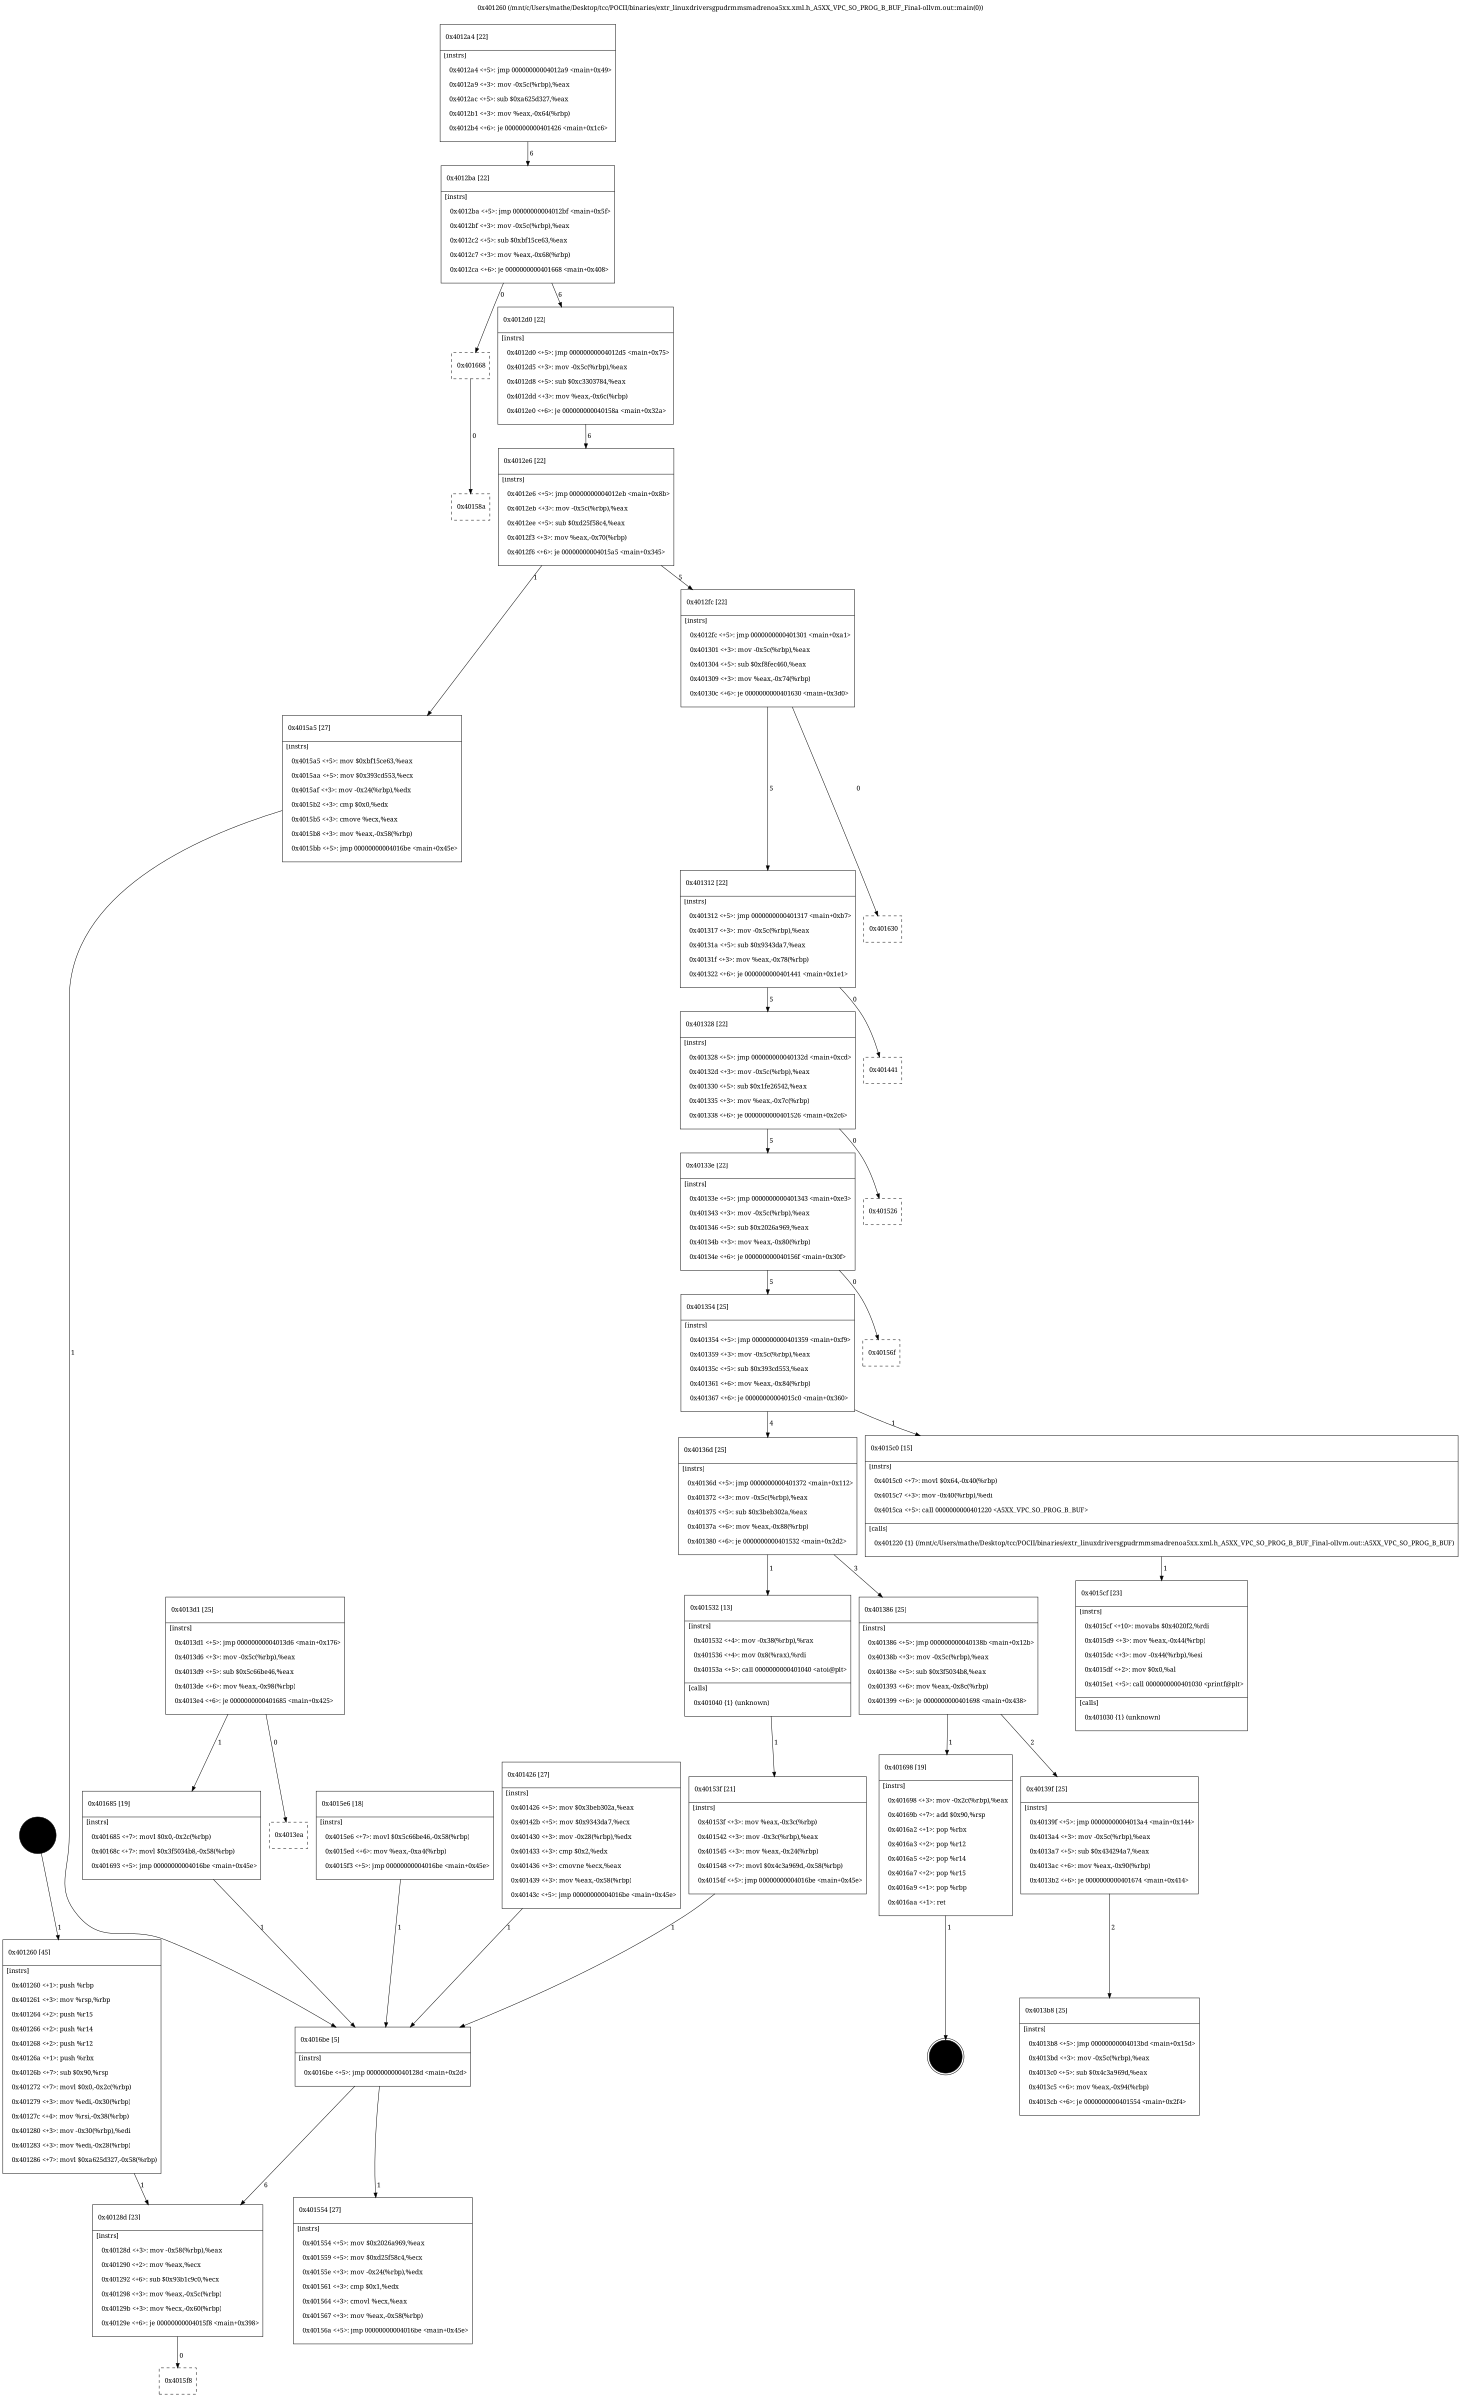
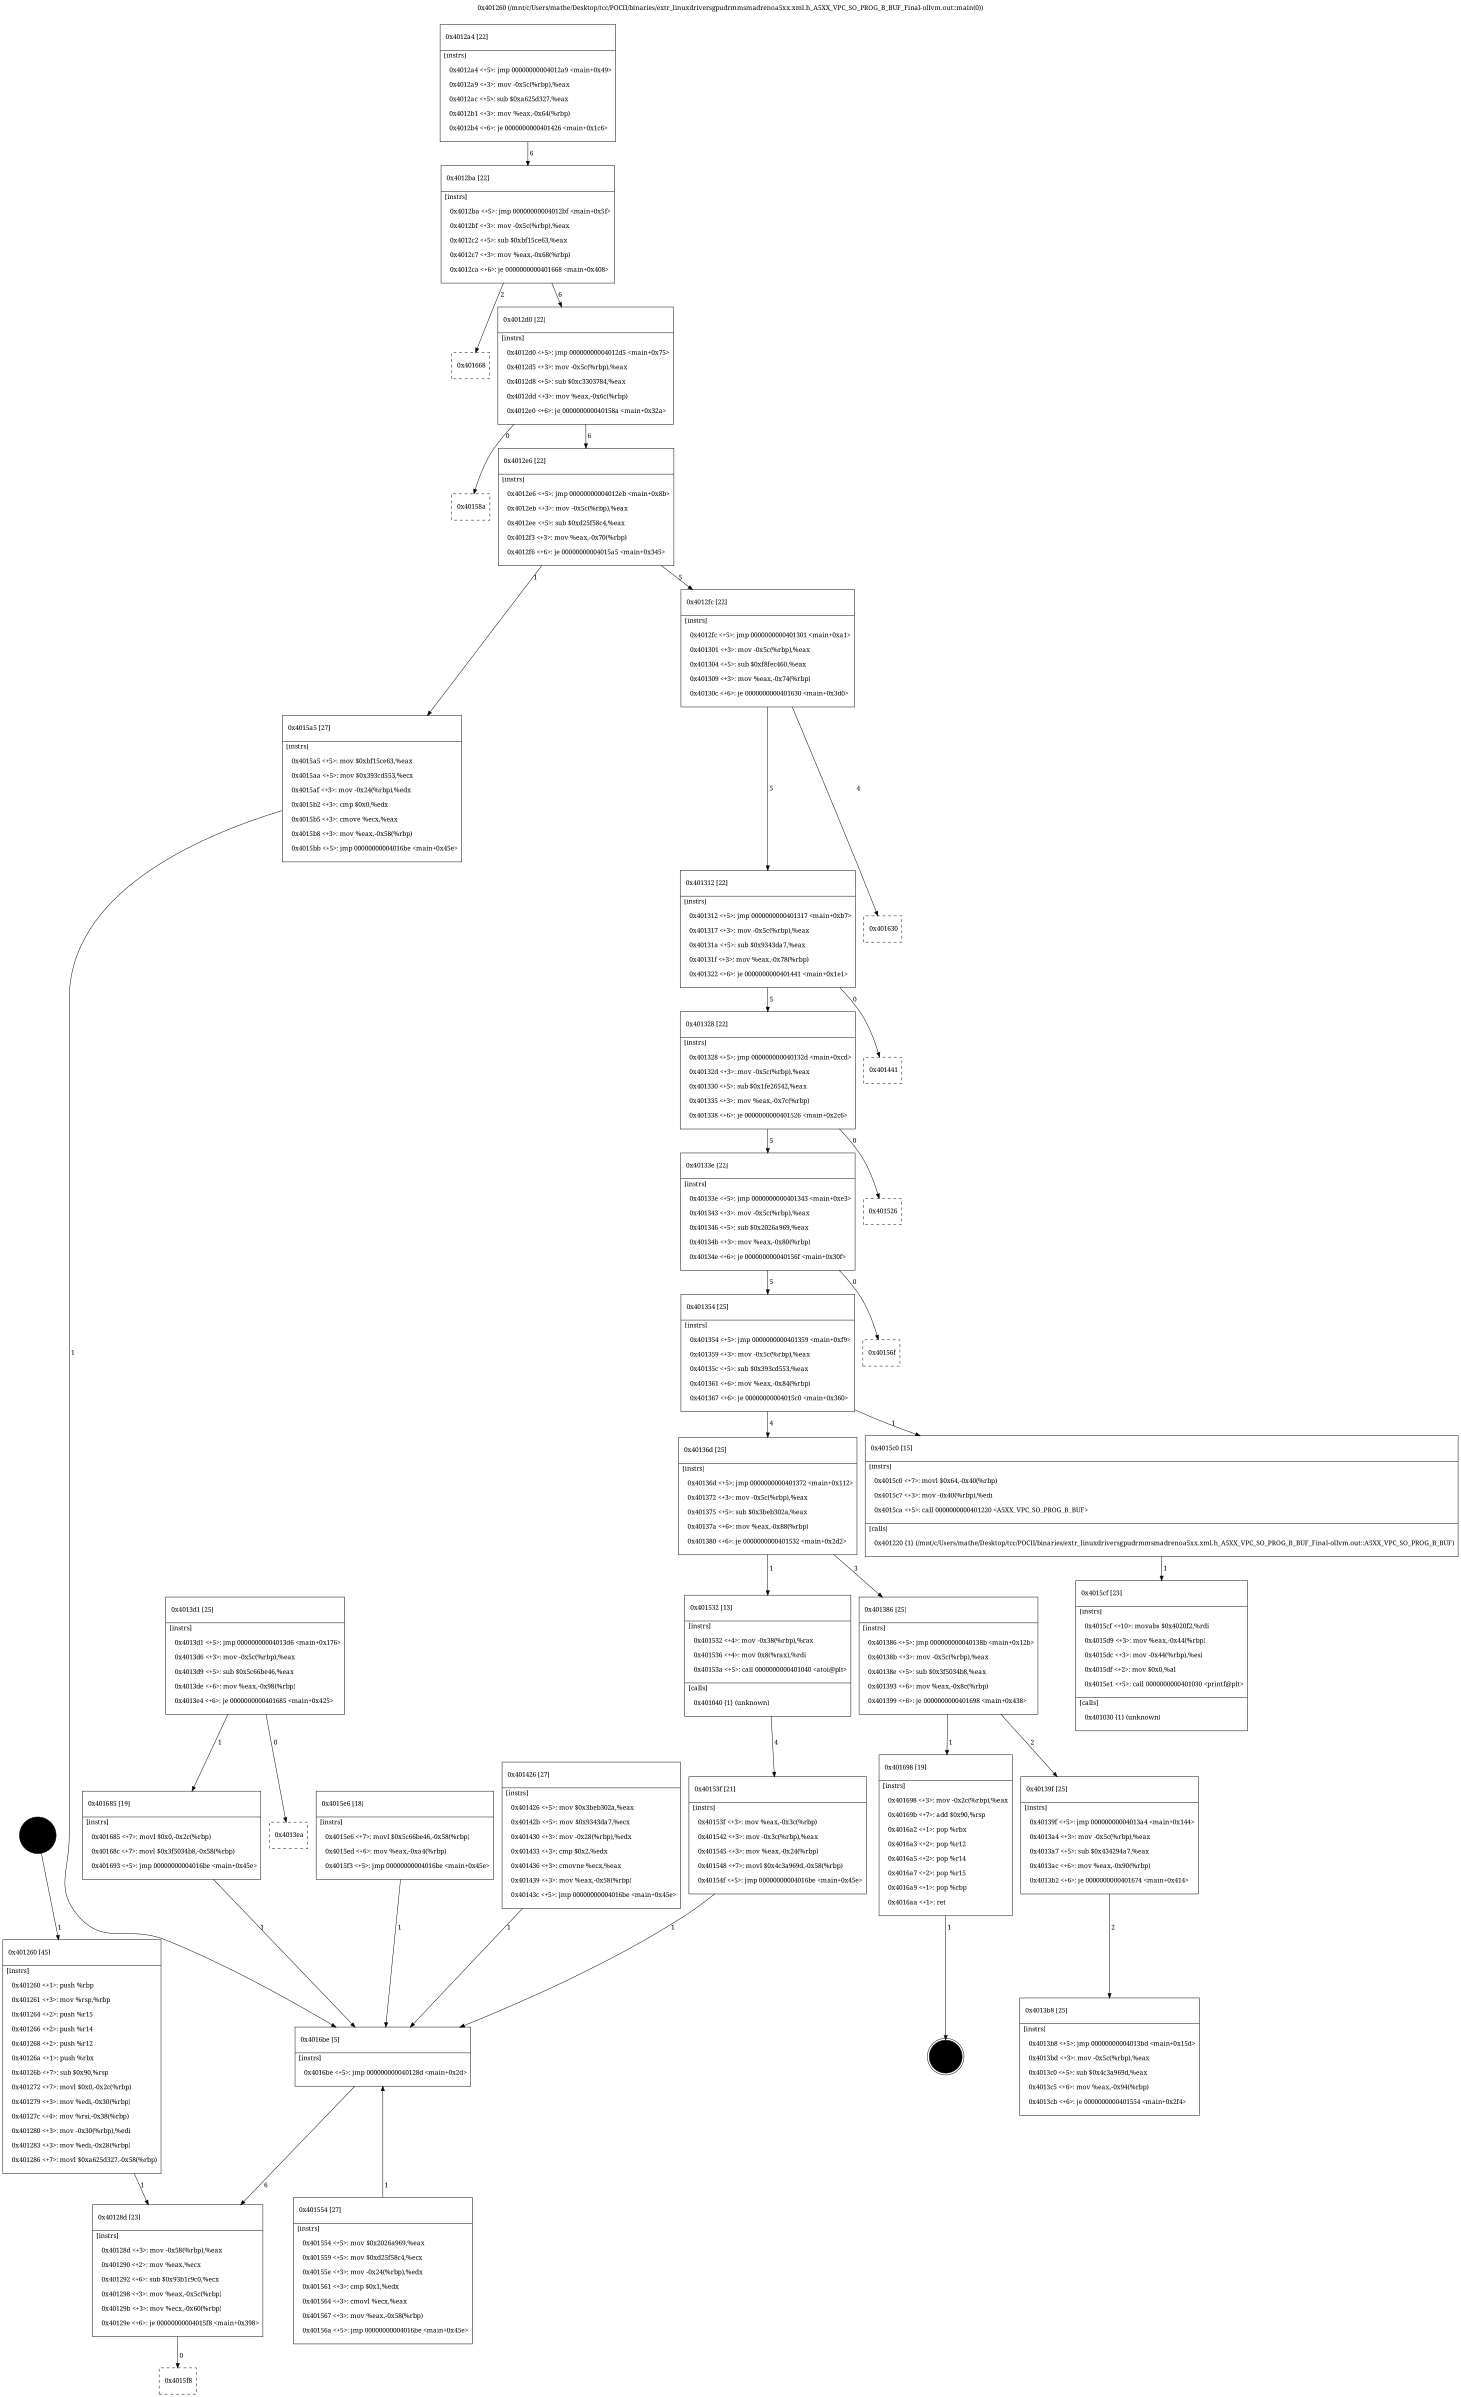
(502, 295) -> (502, 295)
(471, 434) -> (490, 454)
(857, 789) -> (857, 789)
(775, 1743) -> (775, 1743)
(376, 2139) -> (383, 2144)
